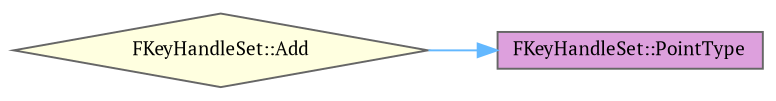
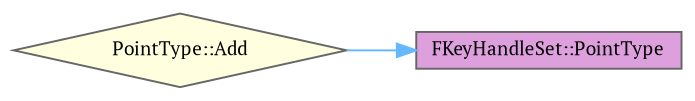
(221, 50) -> (180, 50)
